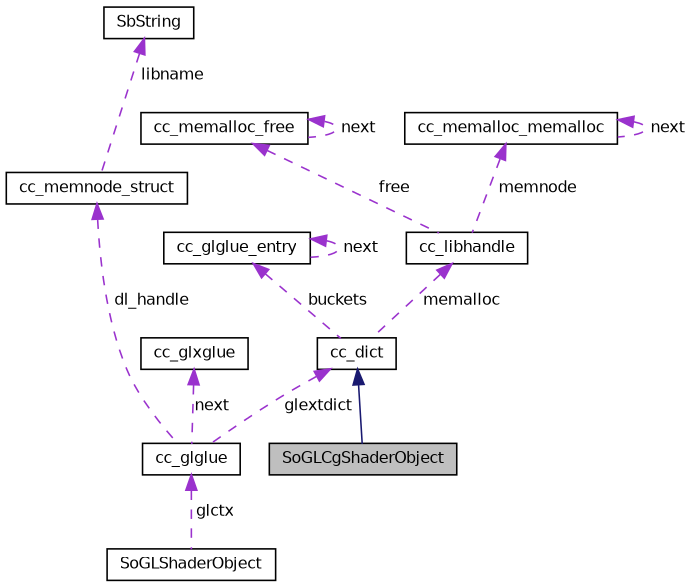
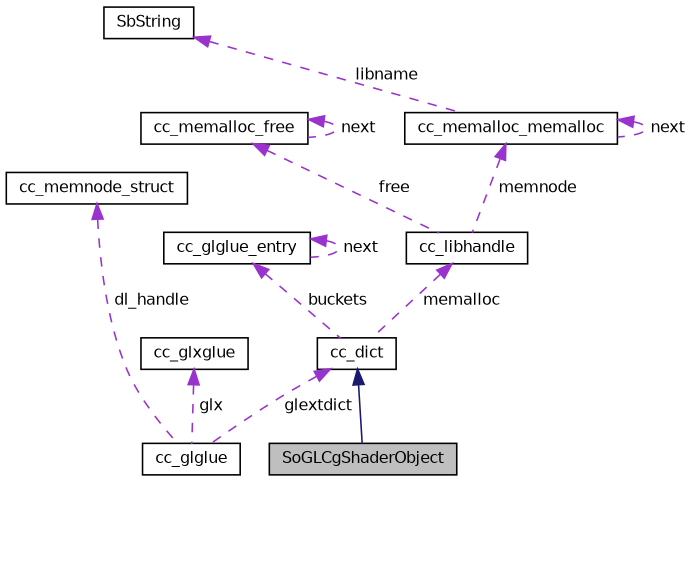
(120, 113) -> (337, 77)
(209, 406) -> (209, 406)
(191, 565) -> none
